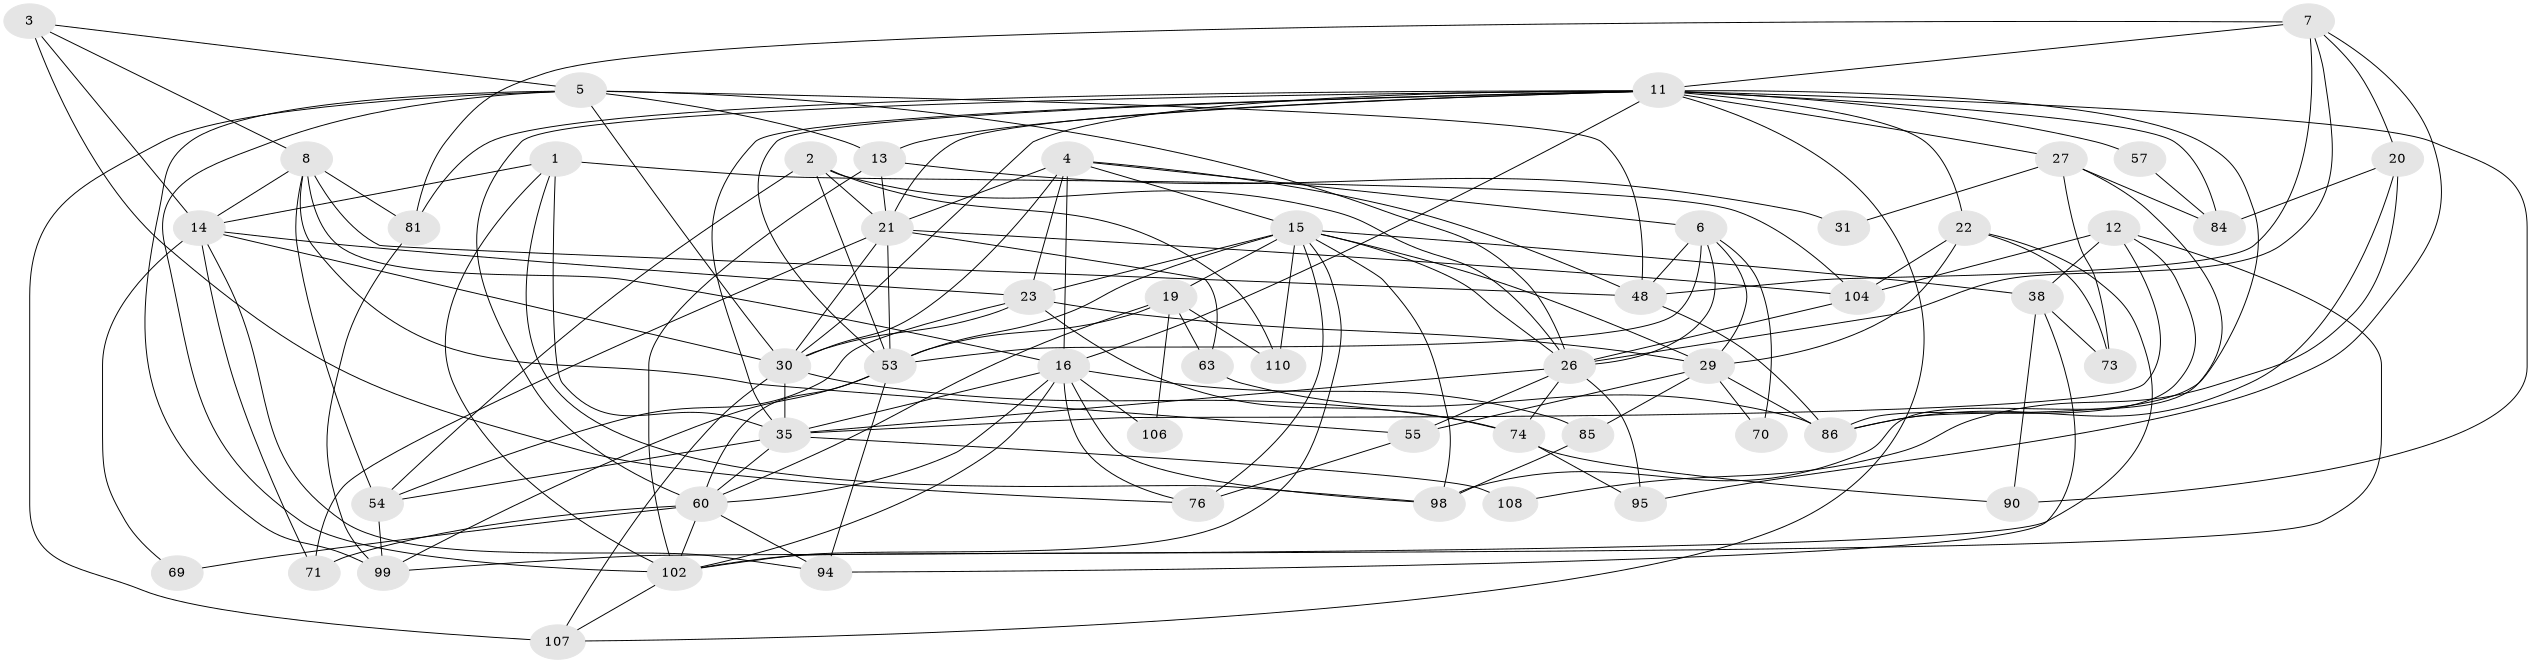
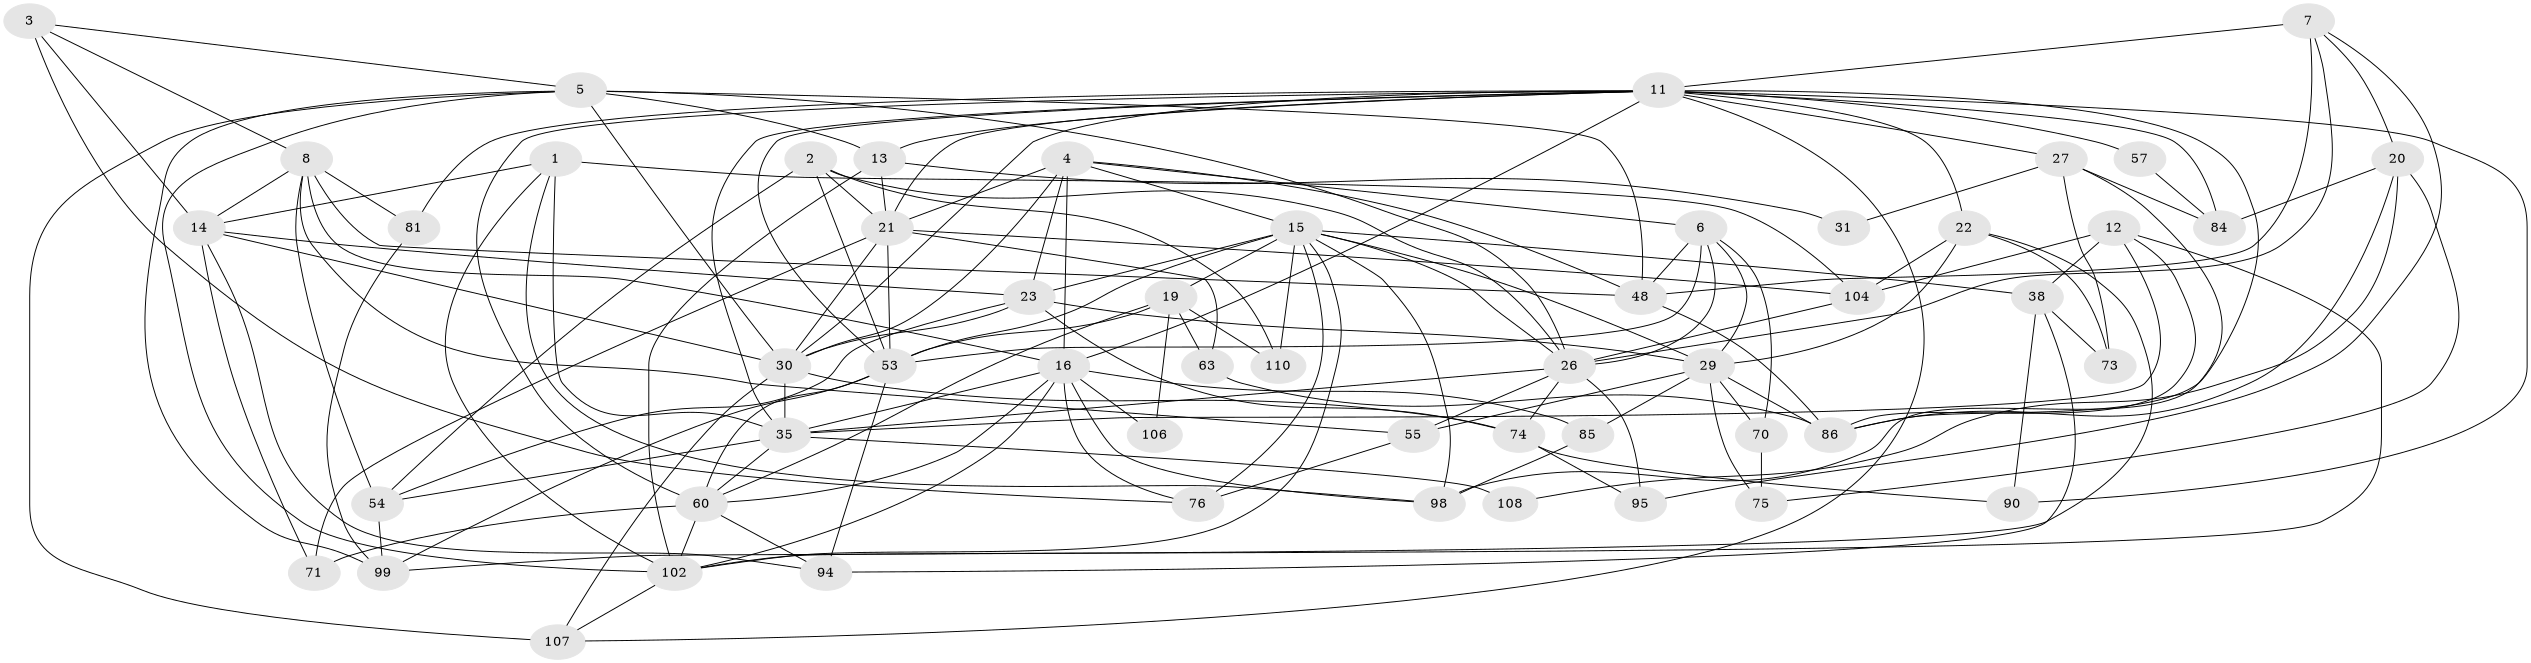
(1313, 28) -> none
none -> (1761, 504)
(177, 573) -> none
